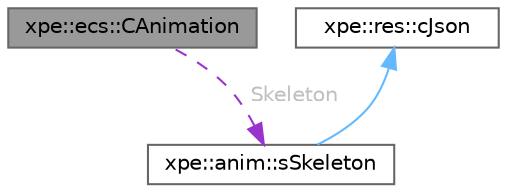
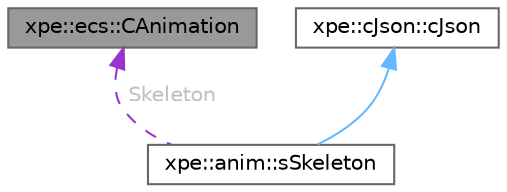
(397, 28) -> (397, 28)
(220, 80) -> (129, 116)
